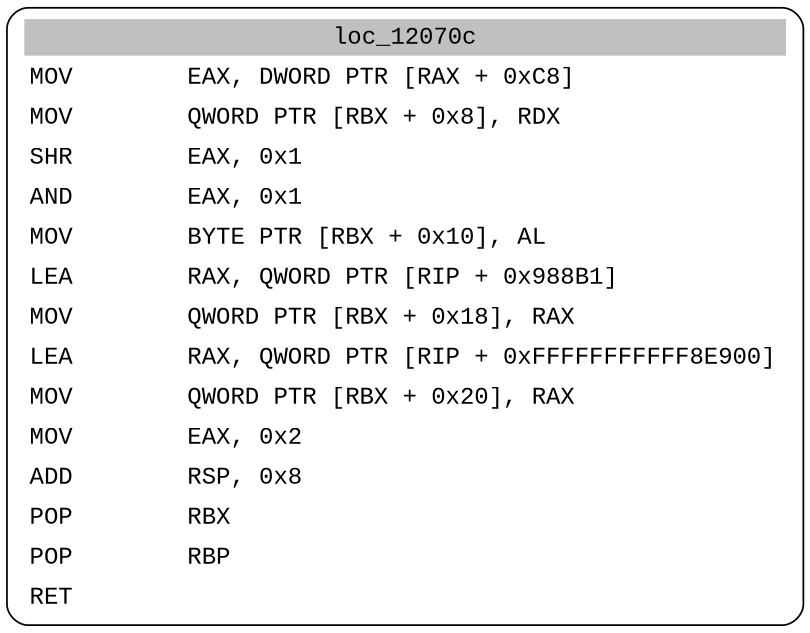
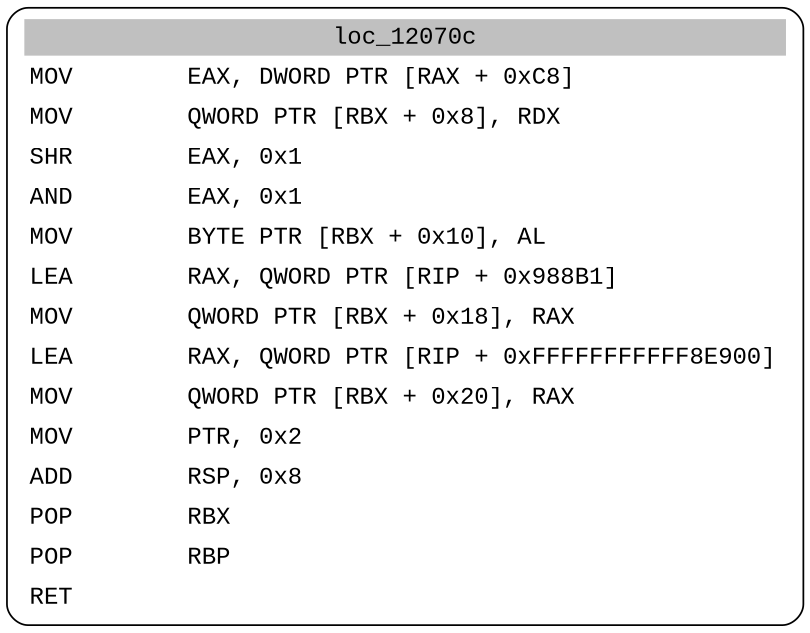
(166, 436) -> (166, 436)
